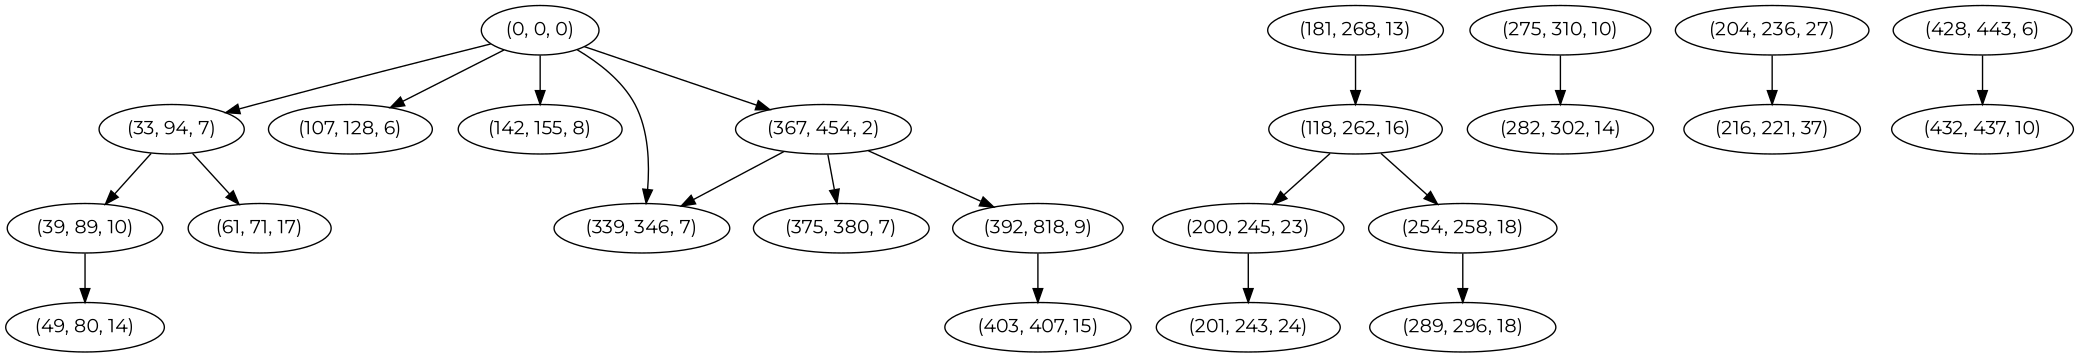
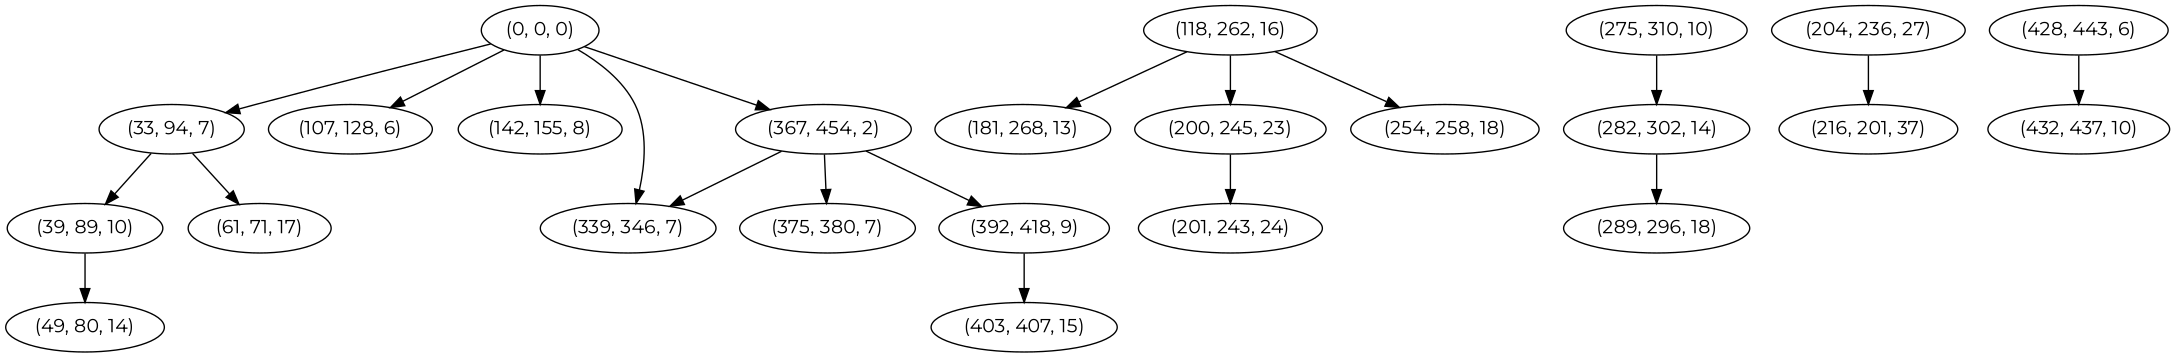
(1356, 73) -> (1133, 77)
(1772, 129) -> (1868, 129)
(1038, 228) -> (1024, 228)
(1463, 271) -> (1657, 172)
